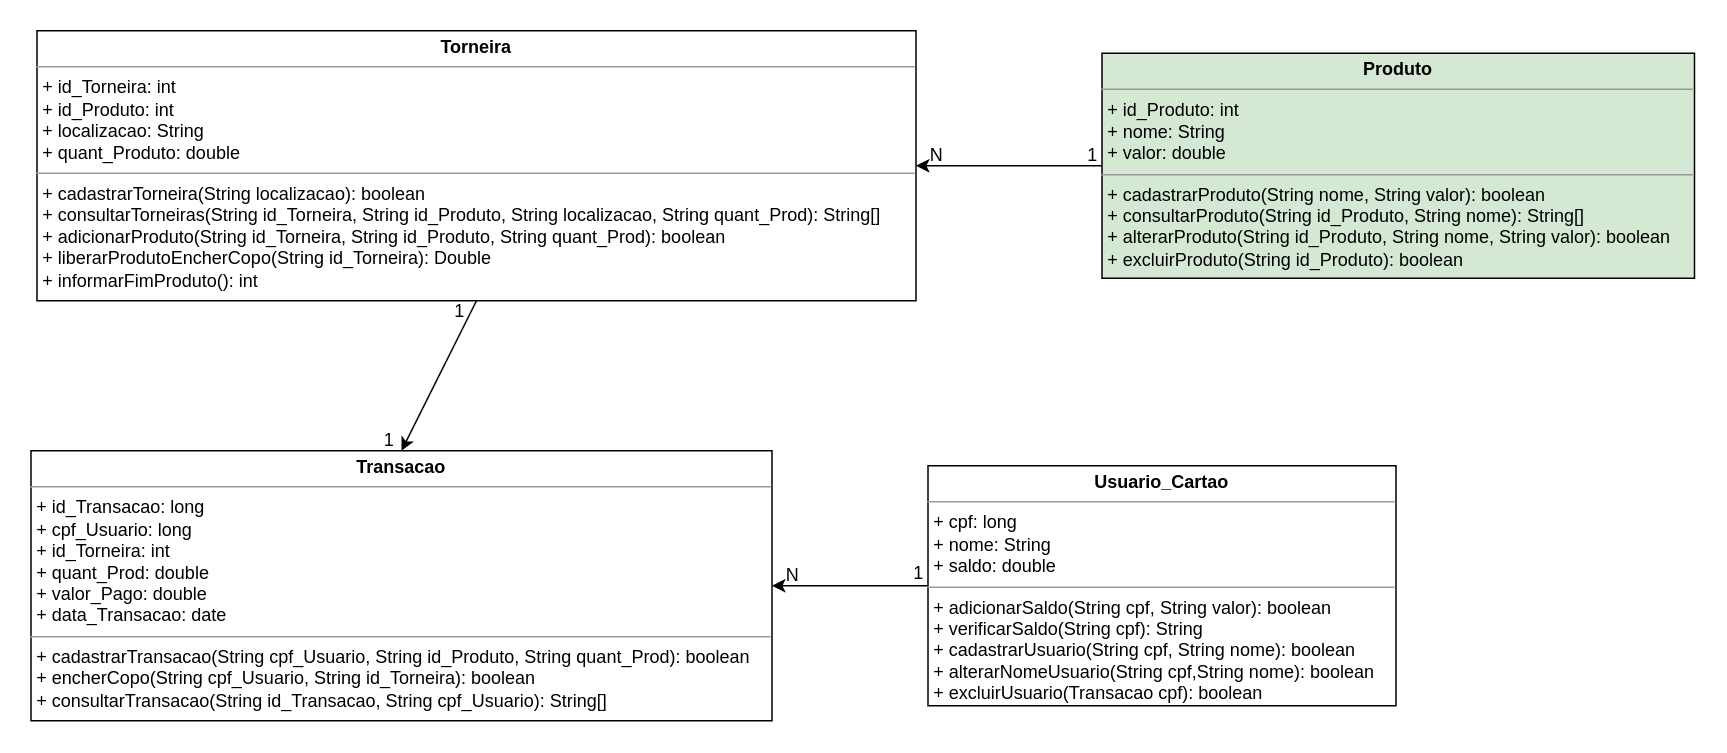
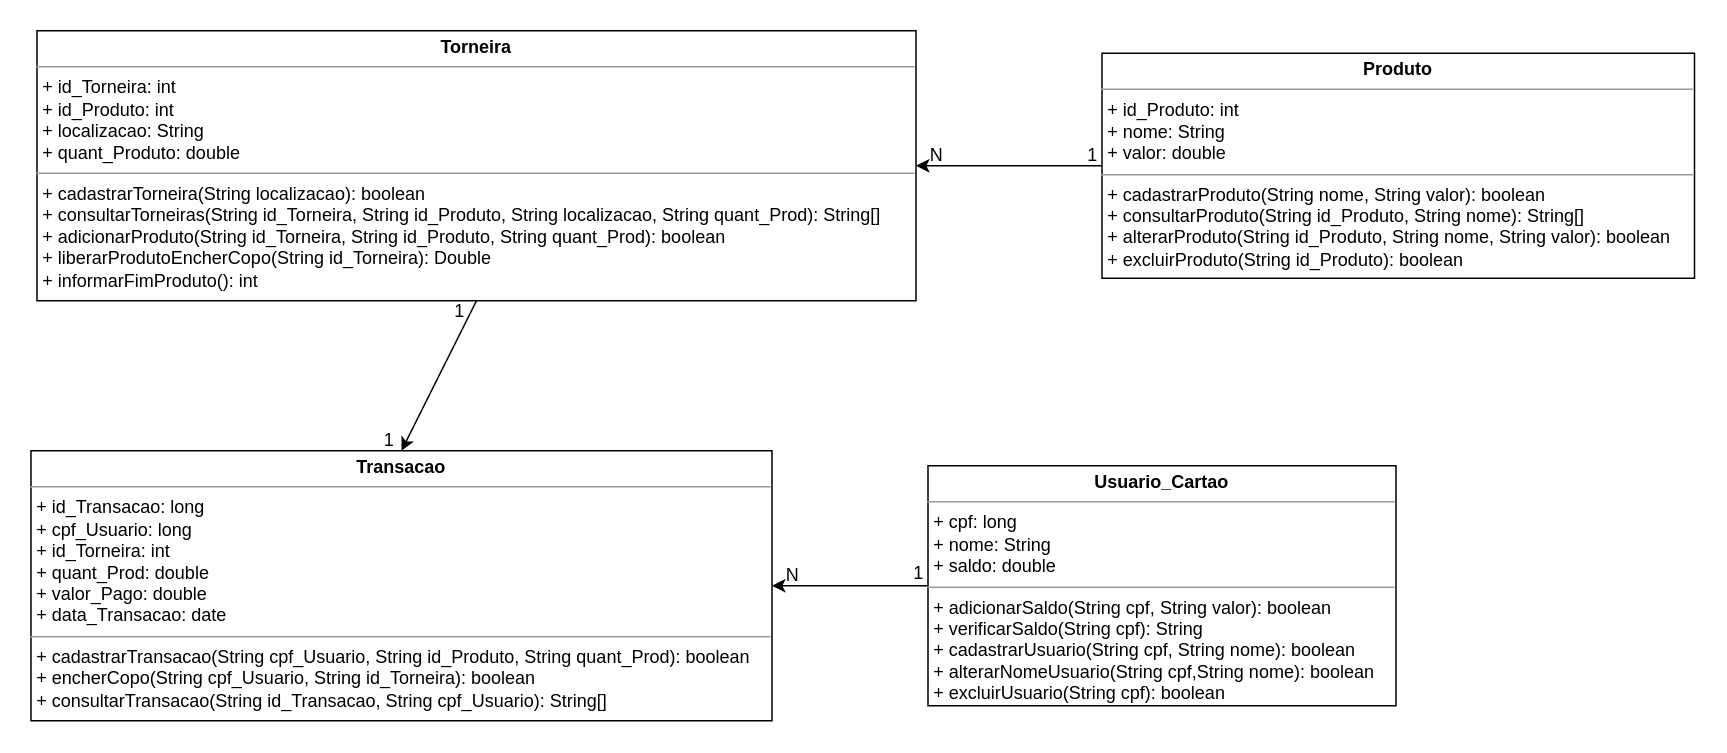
(1398, 166) -> (1398, 166)
(1169, 563) -> (1169, 563)
